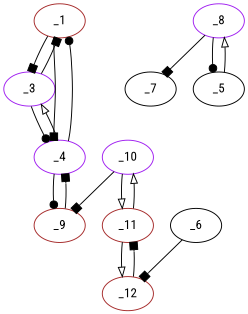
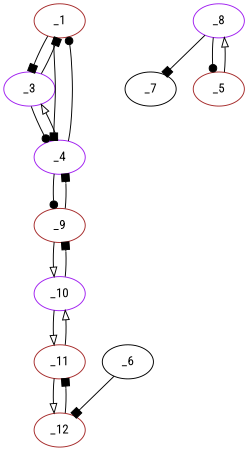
(219, 89) -> (219, 89)
none -> (53, 255)
